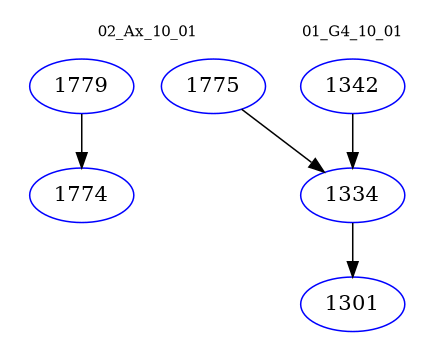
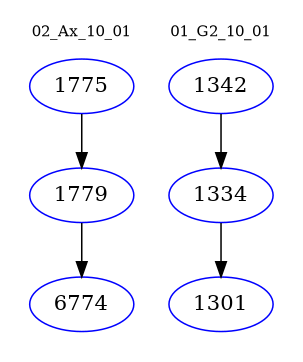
(353, 33) -> (221, 33)
(268, 129) -> (82, 133)
(82, 195) -> (82, 304)
